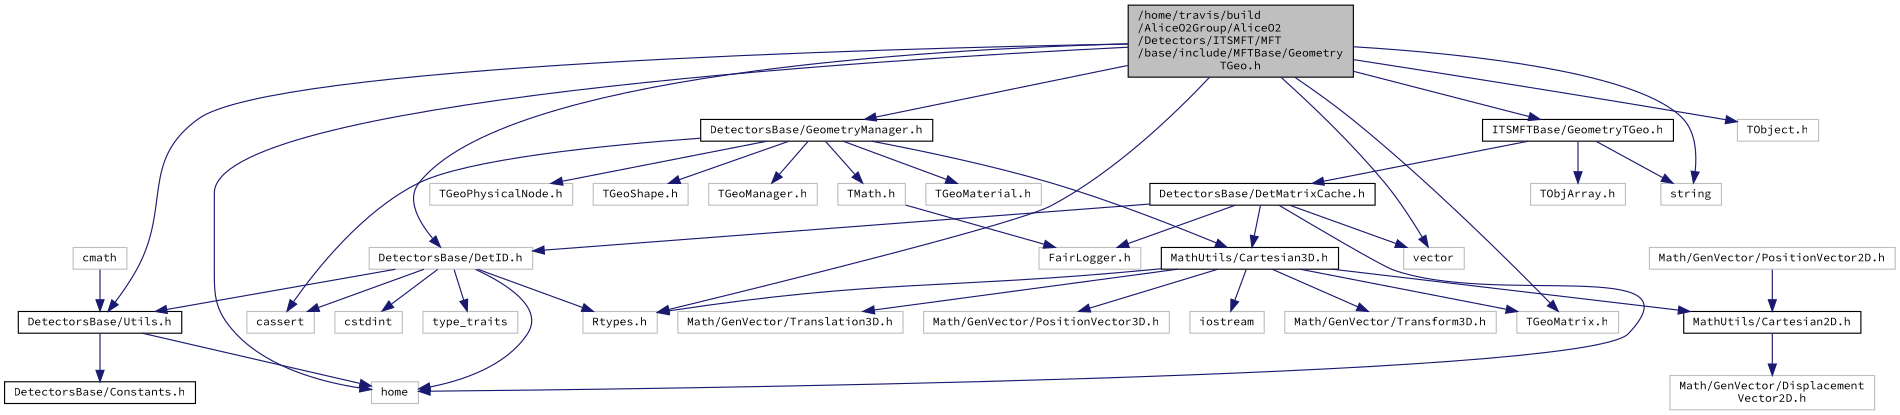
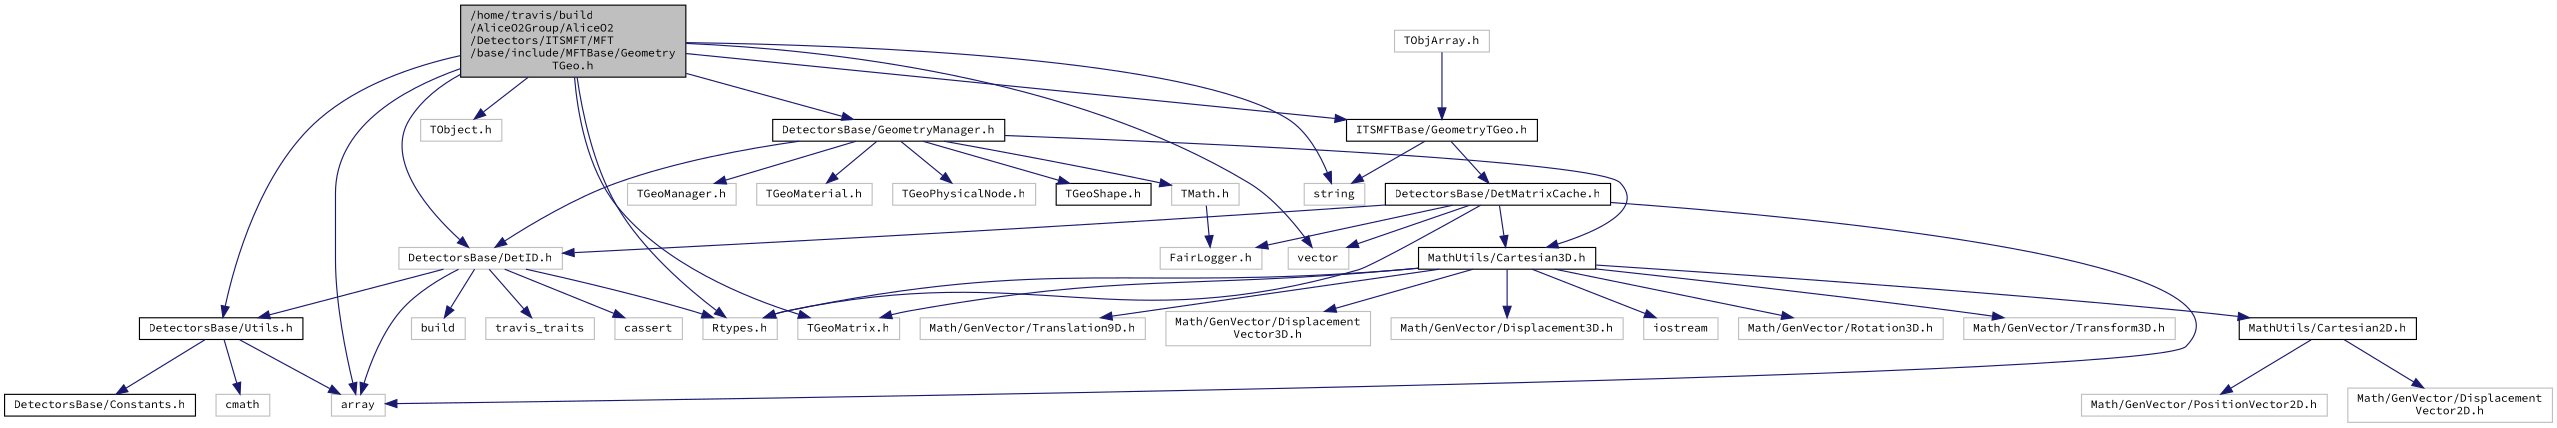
(1578, 157) -> (1442, 80)
(472, 166) -> (646, 173)
(641, 194) -> (1104, 194)
(100, 285) -> (230, 361)
(1772, 285) -> (2271, 364)
none -> (1136, 300)
(369, 322) -> (438, 329)
(470, 322) -> (540, 329)
(790, 322) -> (1033, 329)
(1046, 322) -> (1507, 329)
none -> (1268, 329)
none -> (1841, 329)
(395, 393) -> (358, 405)
